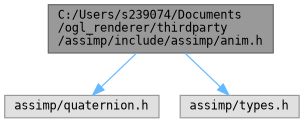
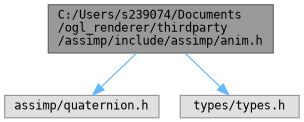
(240, 107) -> (240, 107)
